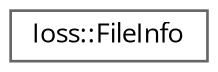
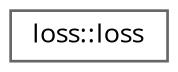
(109, 36) -> (89, 36)
